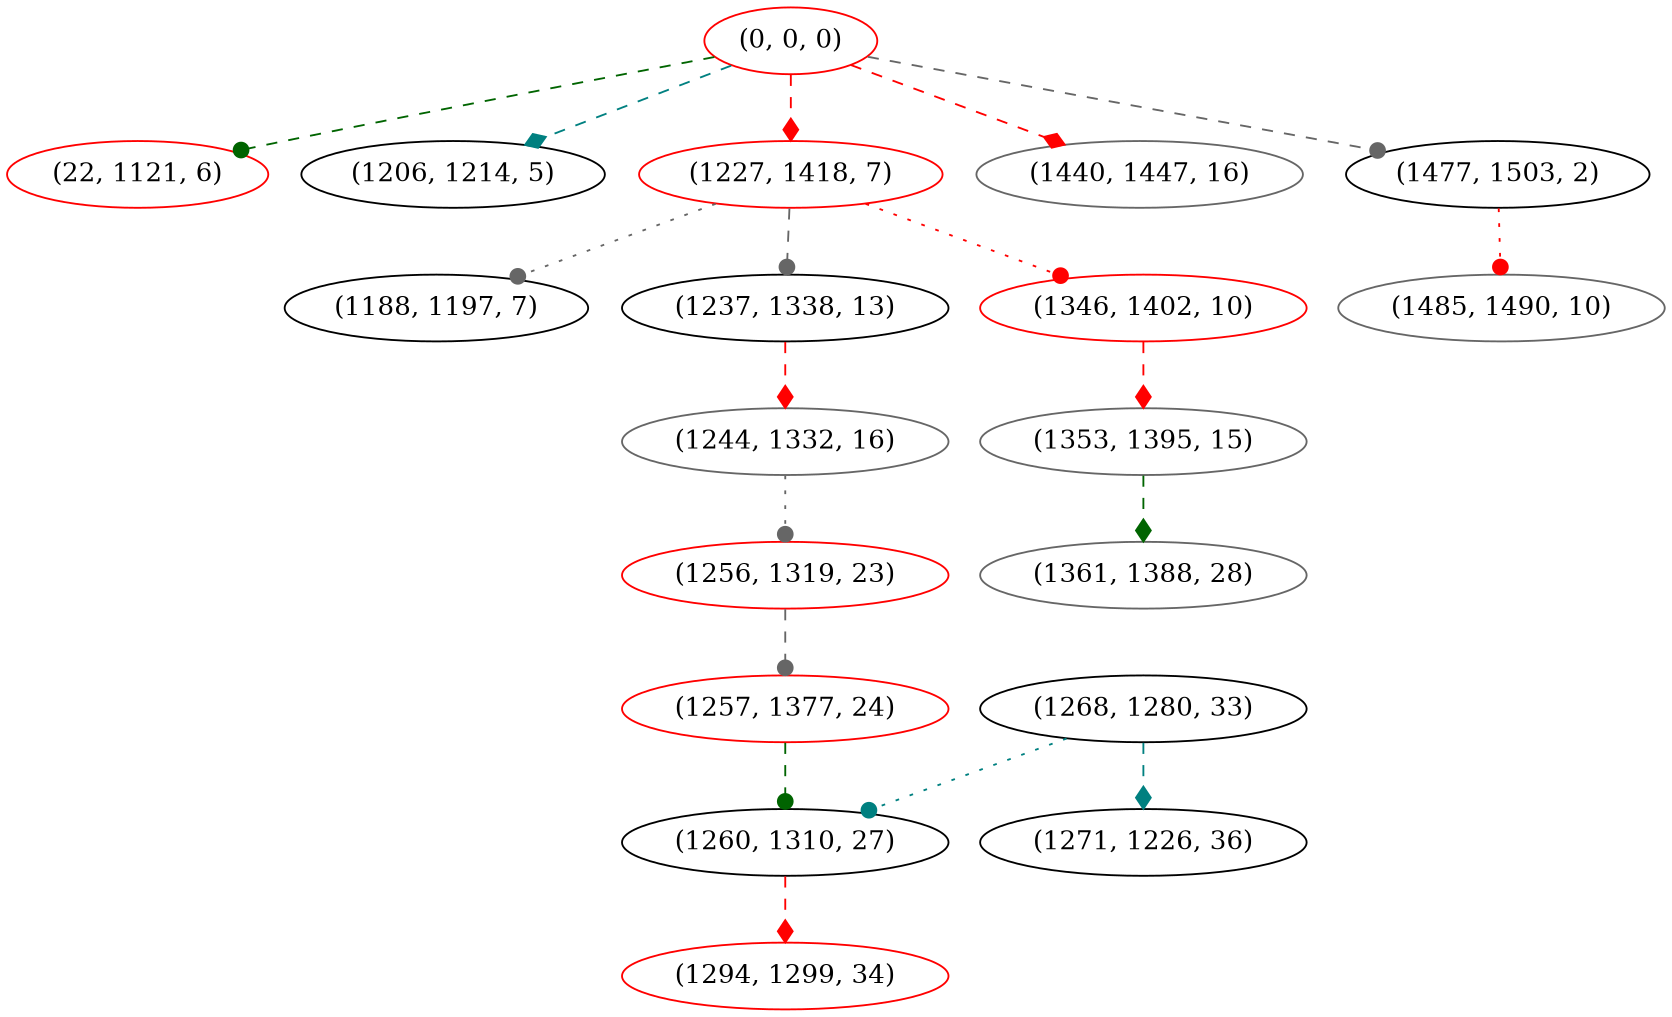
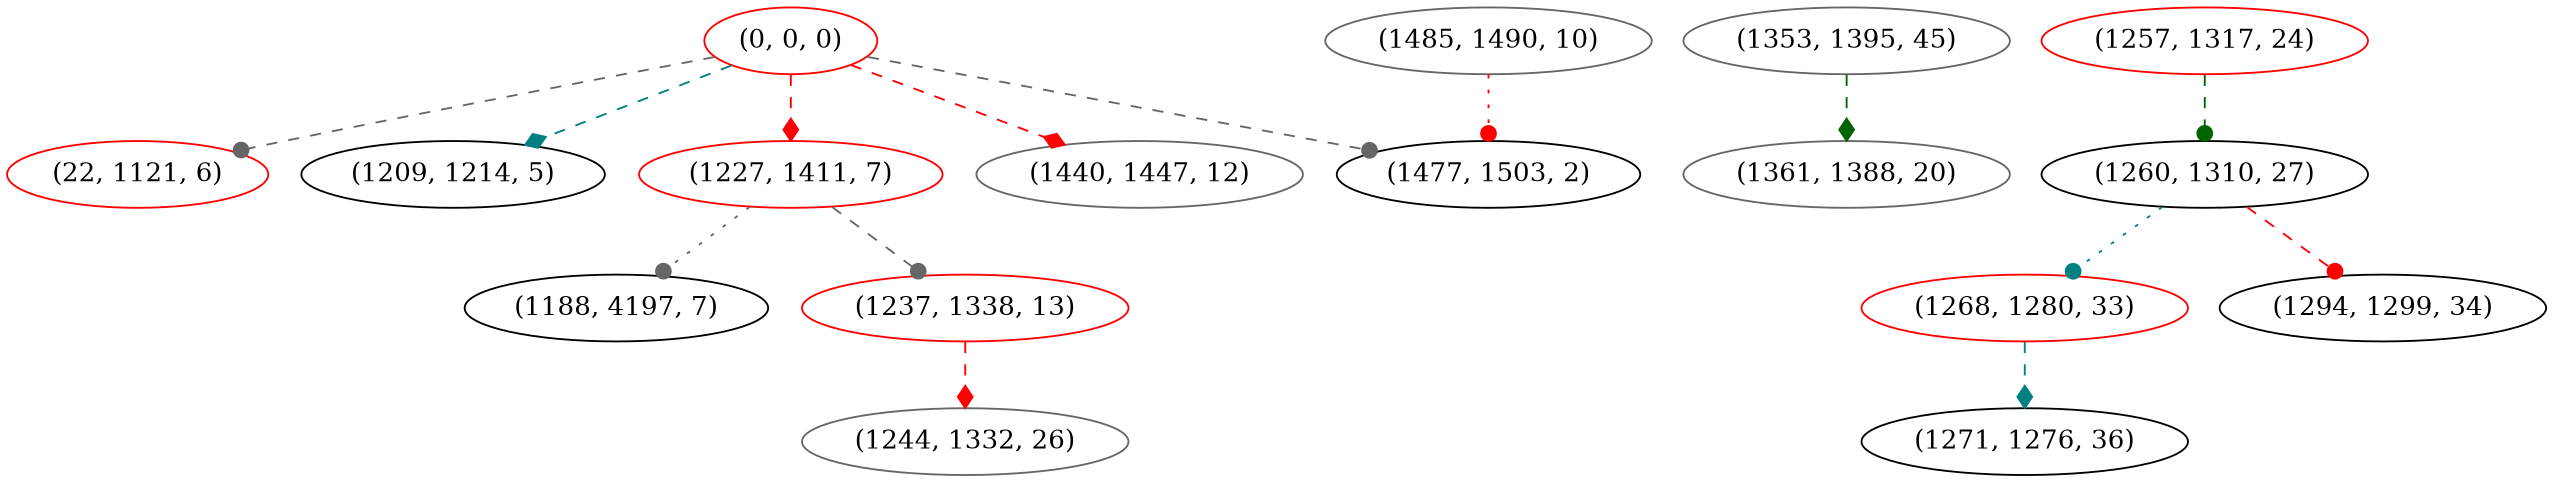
(481, 102) -> (481, 102)
(453, 174) -> (453, 174)
(791, 174) -> (791, 174)
(1140, 174) -> (1140, 174)
(1499, 234) -> (1489, 100)
(436, 308) -> (616, 308)
(785, 308) -> (965, 308)
(1143, 308) -> none
(785, 442) -> (965, 442)
(1143, 442) -> (1847, 41)
(785, 575) -> none
(1143, 575) -> (1847, 174)
(785, 709) -> (2205, 41)
(1143, 709) -> (2025, 308)
(972, 773) -> (2121, 237)
(1143, 842) -> (2025, 442)
(785, 898) -> (2288, 237)
(785, 976) -> (2383, 308)
